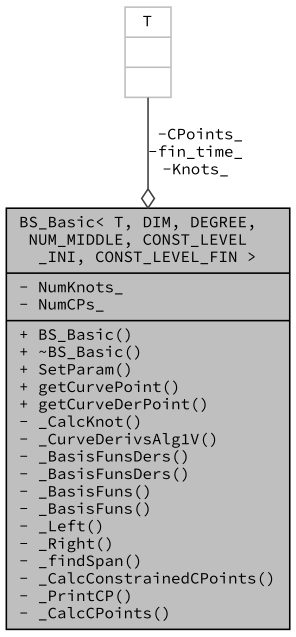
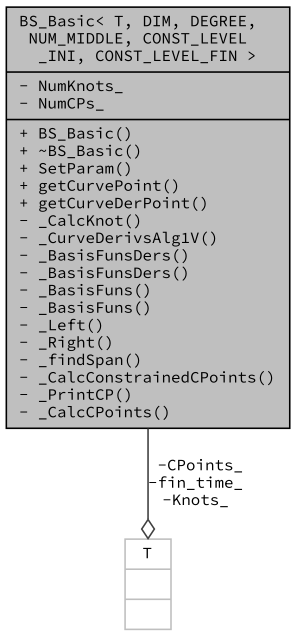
(148, 143) -> (148, 474)
